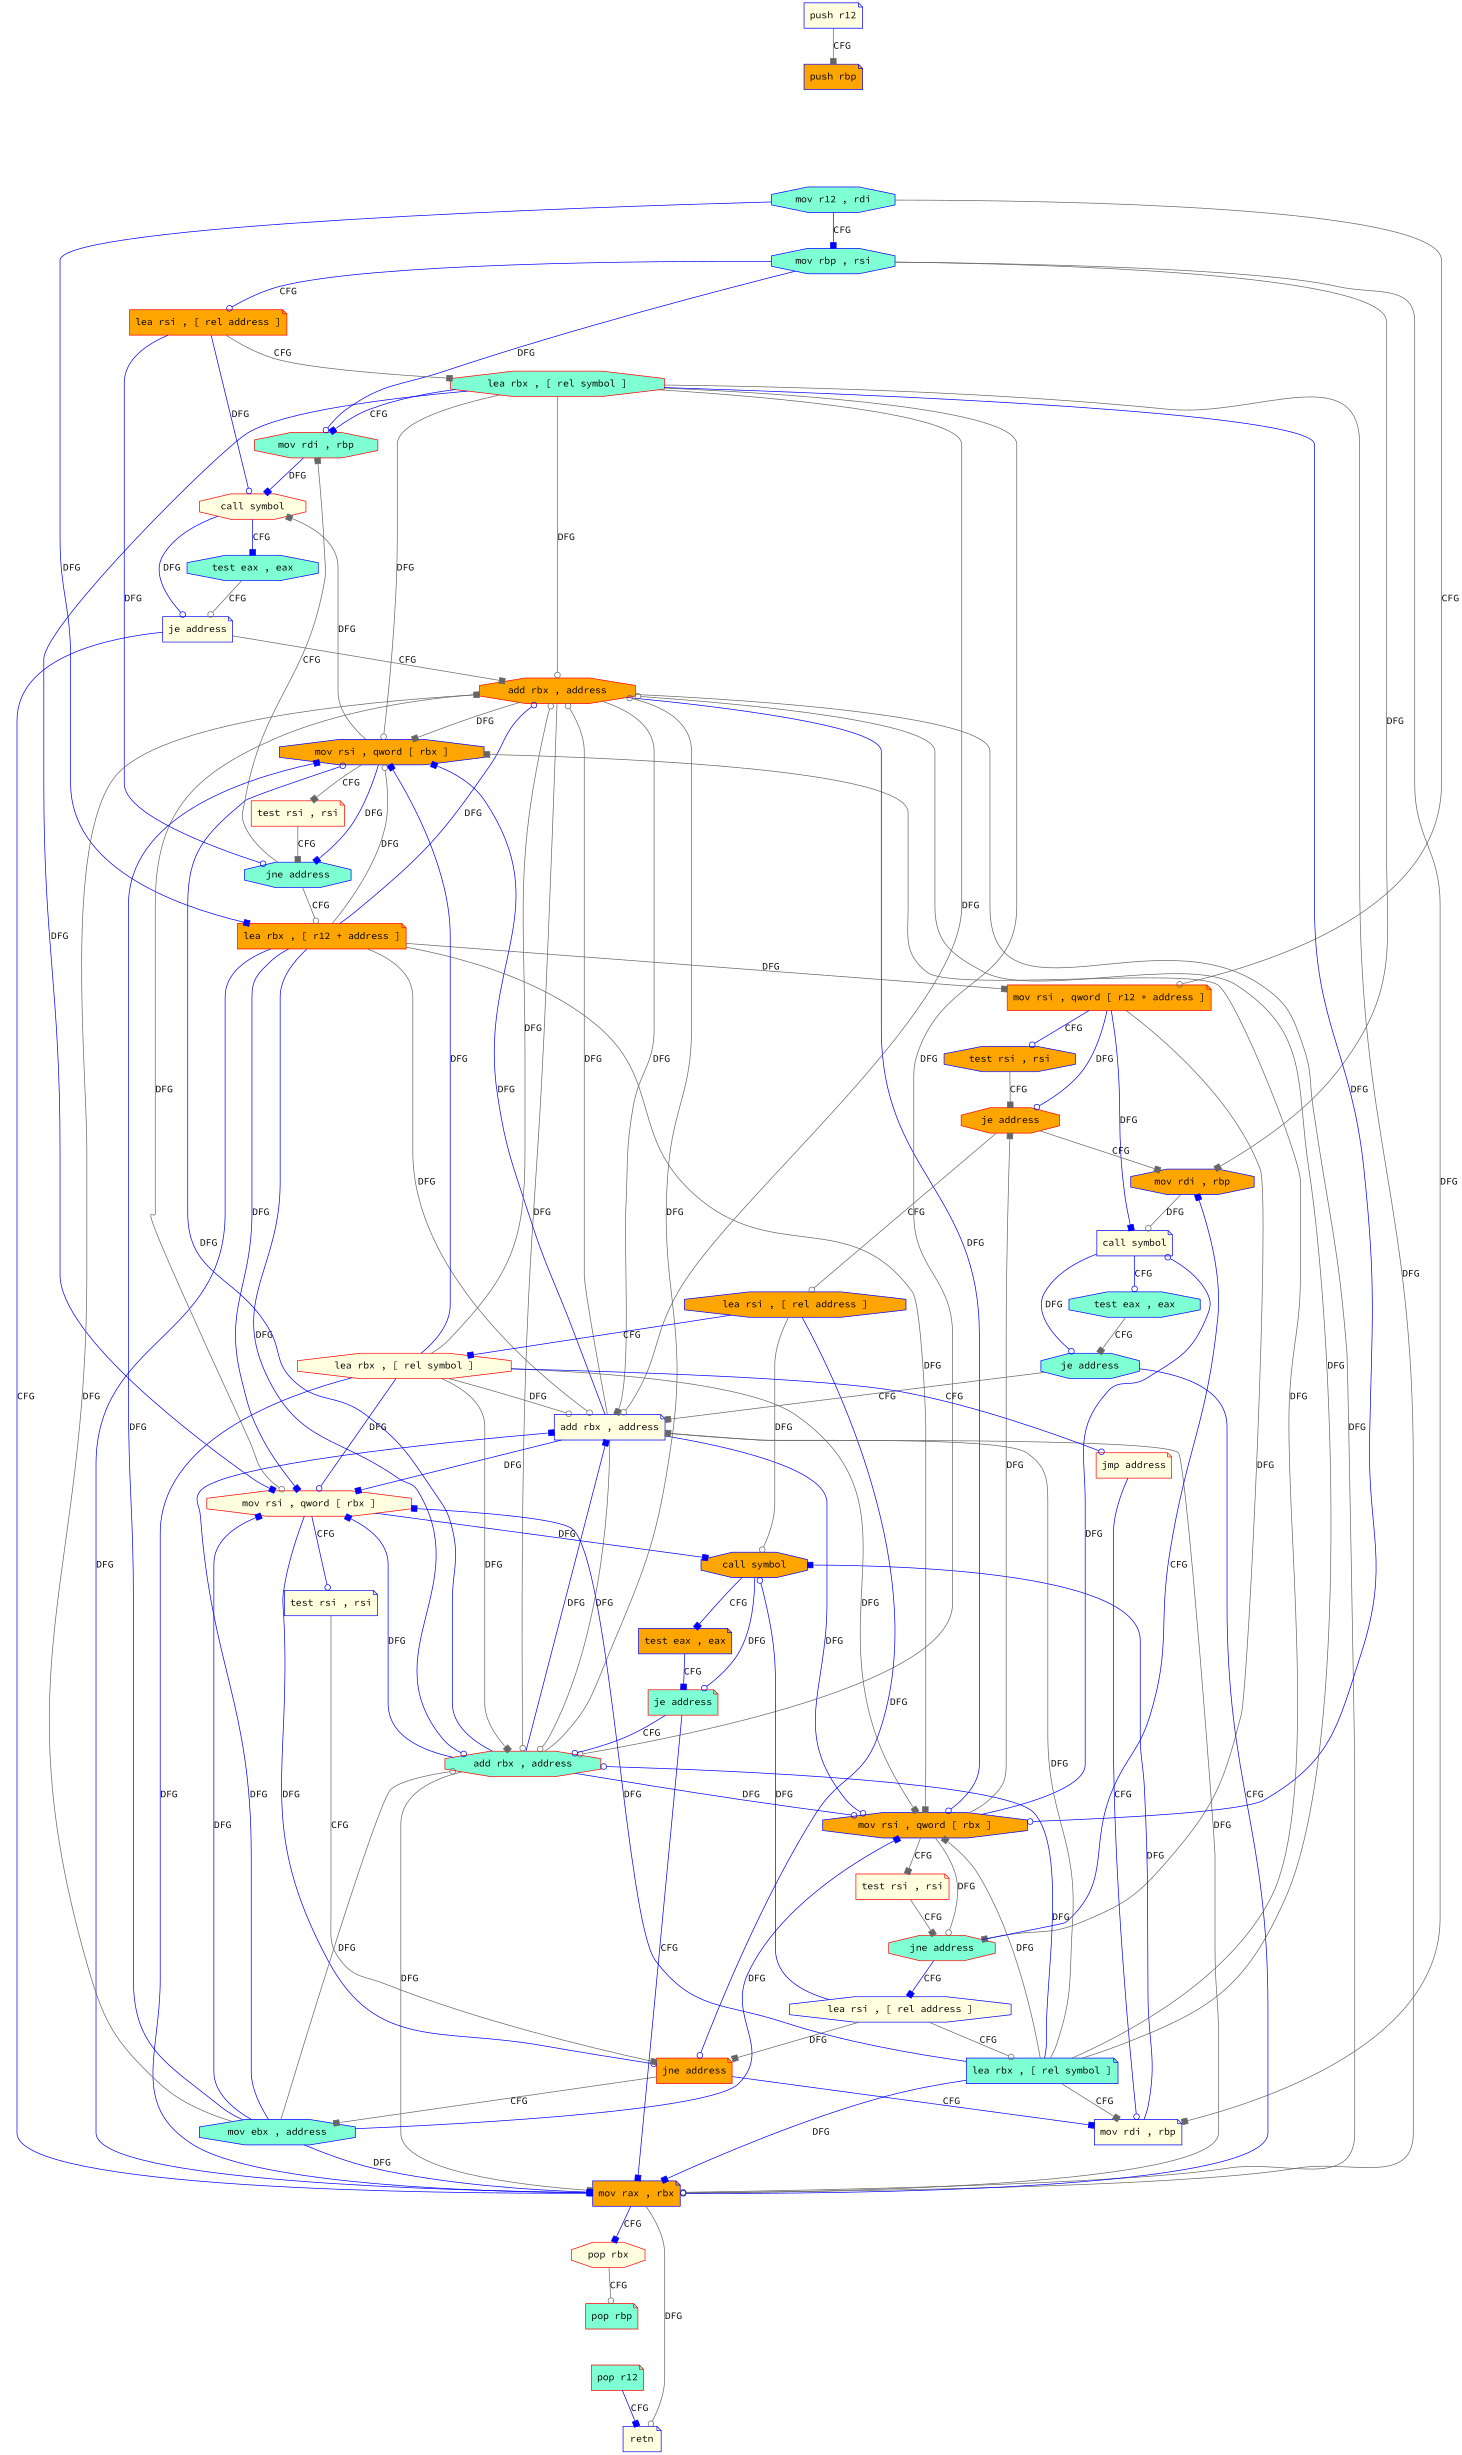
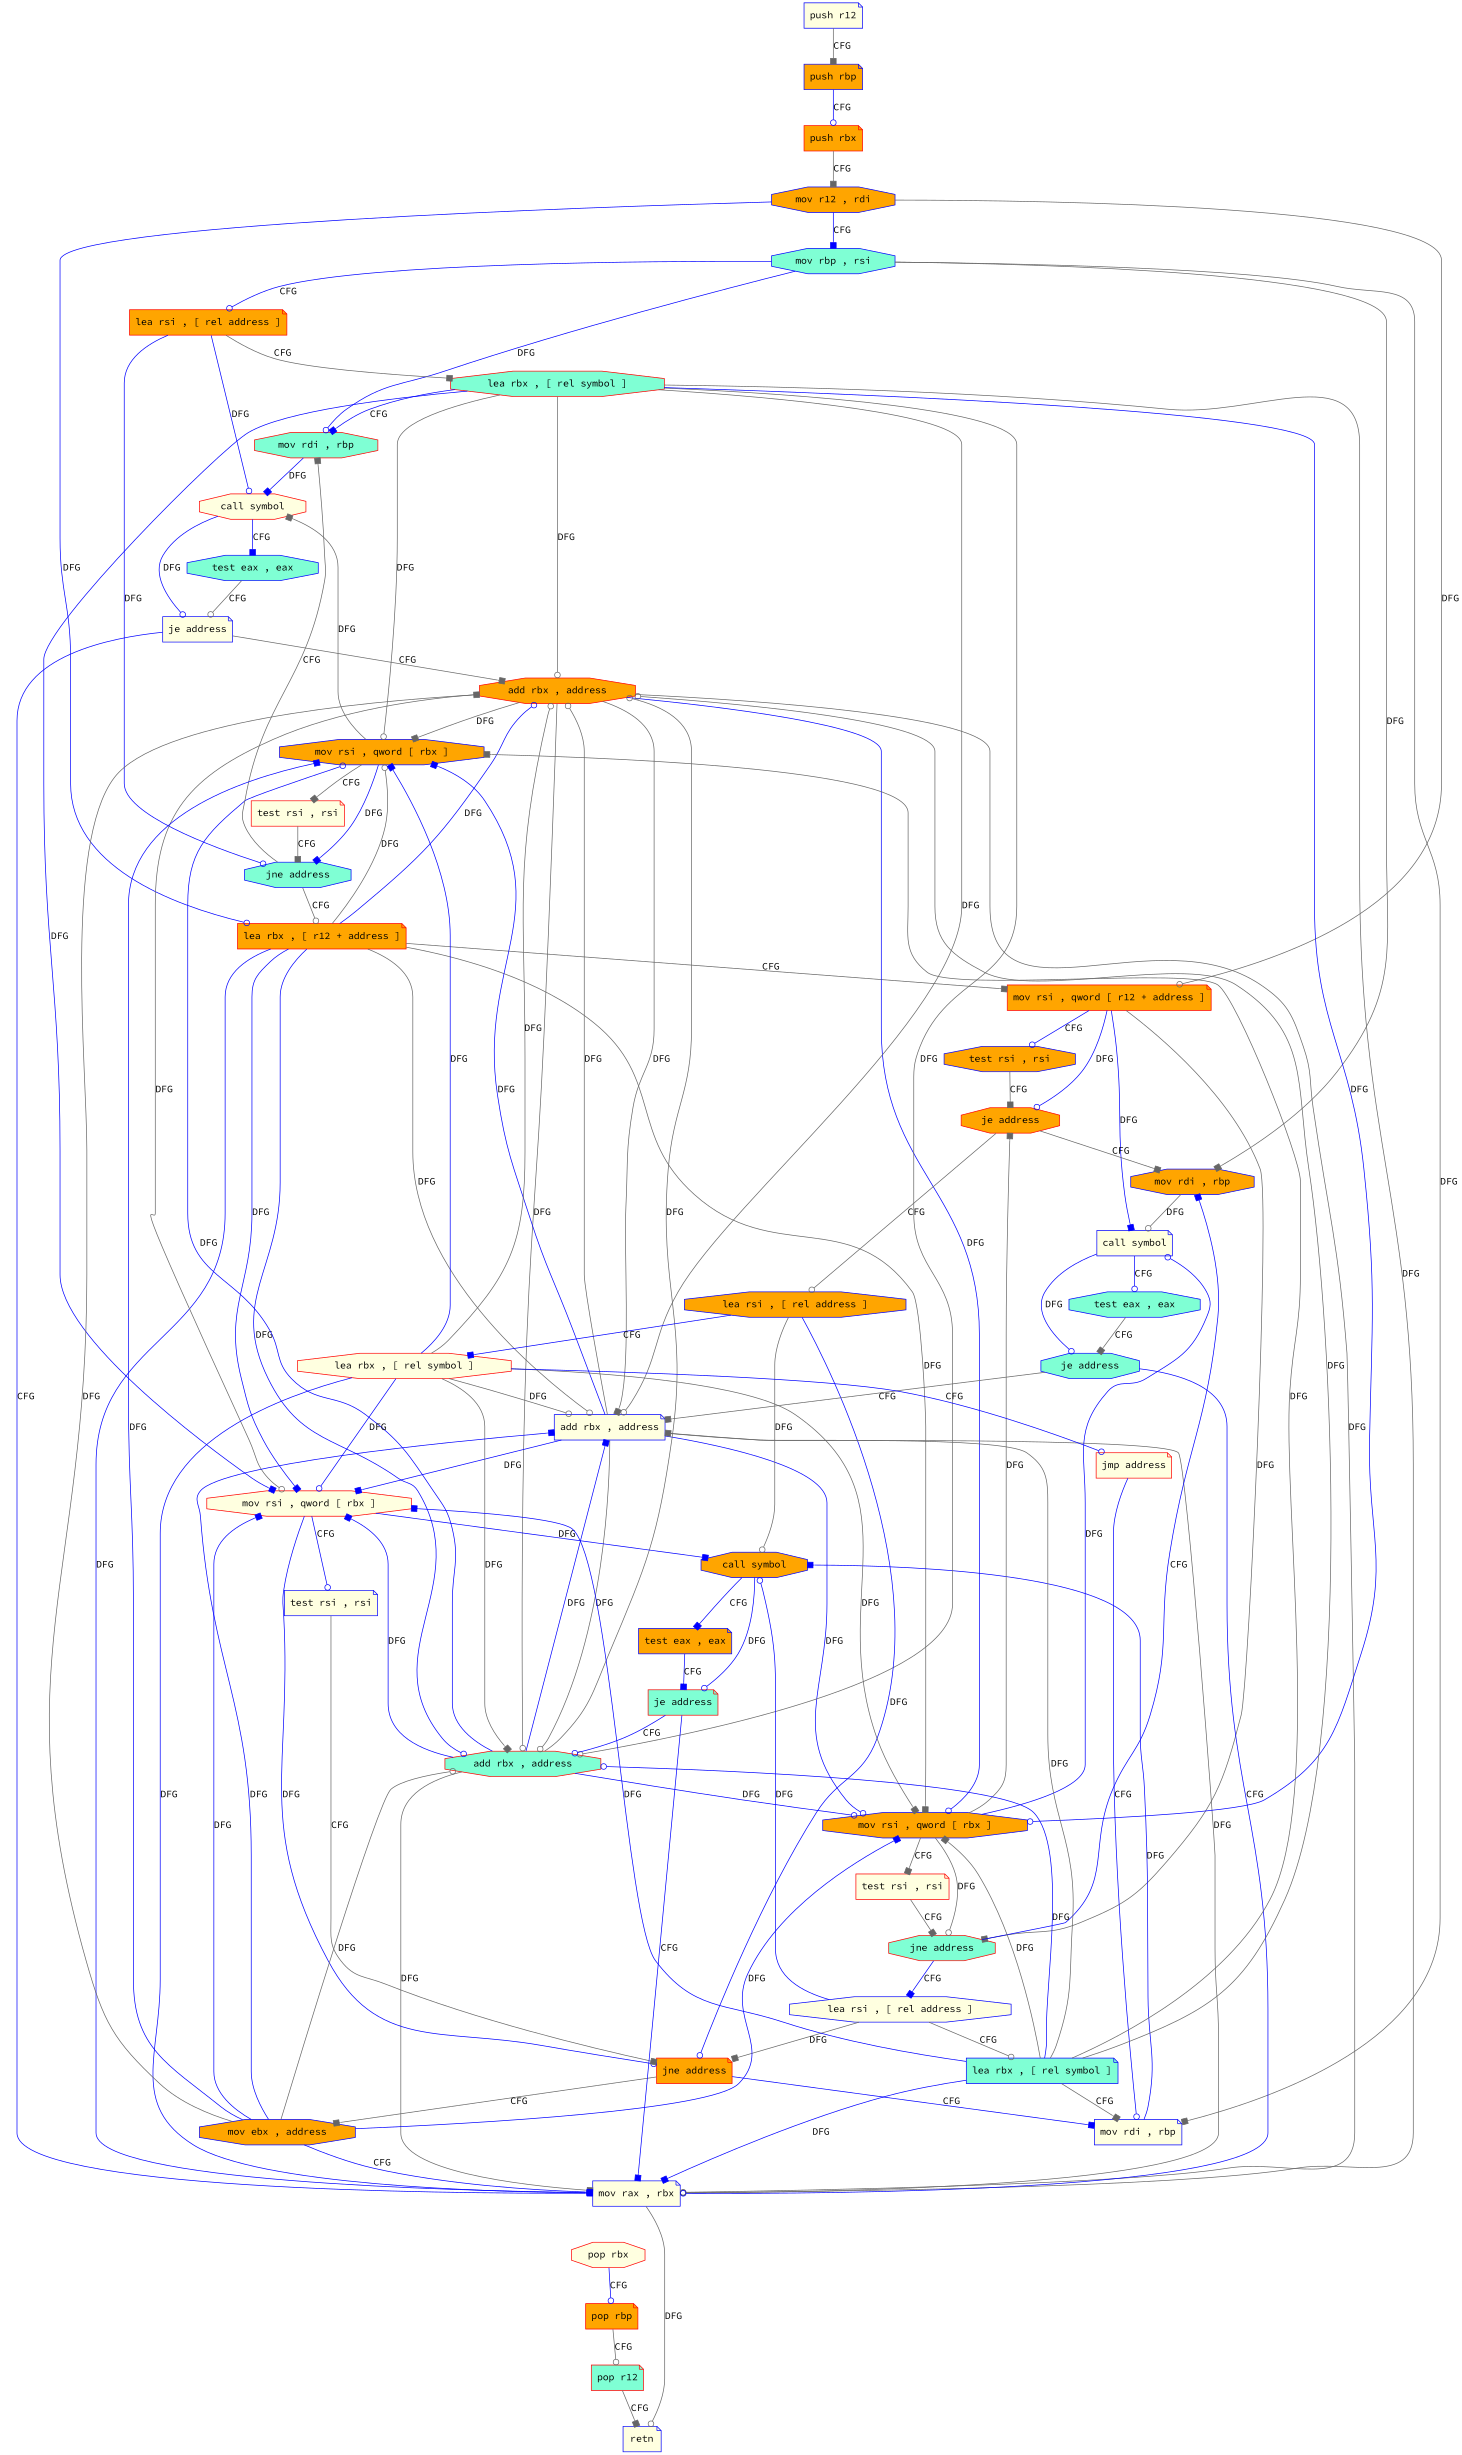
none -> (833, 138)
(833, 200) -> (833, 200)
(60, 283) -> (60, 283)
(1450, 599) -> (1450, 599)
(771, 967) -> (771, 967)
(277, 2132) -> (277, 2132)
(382, 2163) -> (382, 2163)
(636, 2194) -> (636, 2194)
(624, 2221) -> none
(610, 2283) -> (610, 2283)
(612, 2316) -> (612, 2316)
none -> (614, 2344)
(628, 2405) -> (628, 2405)
